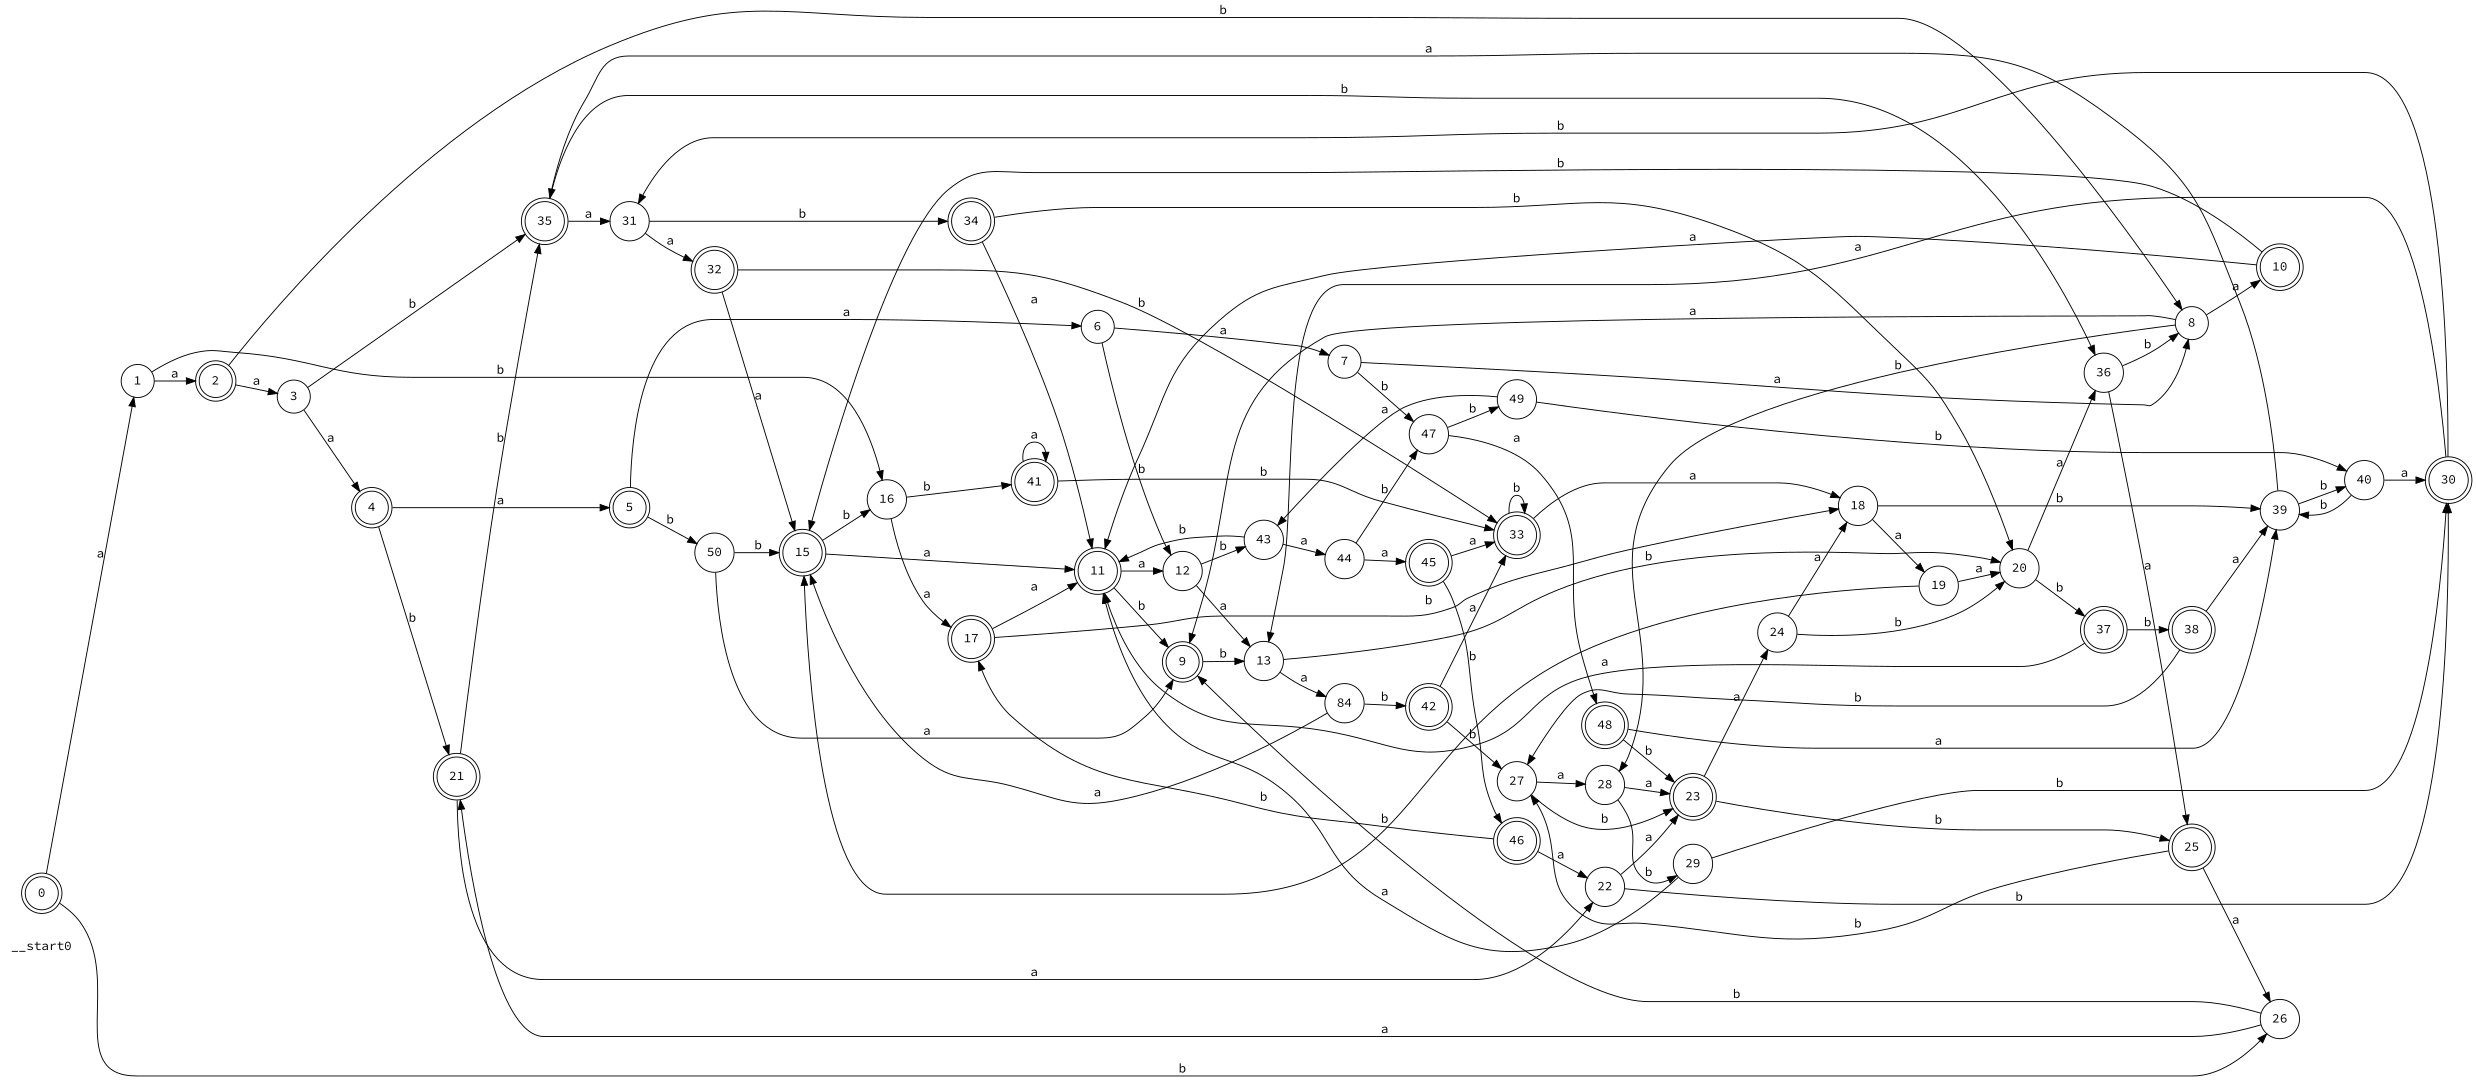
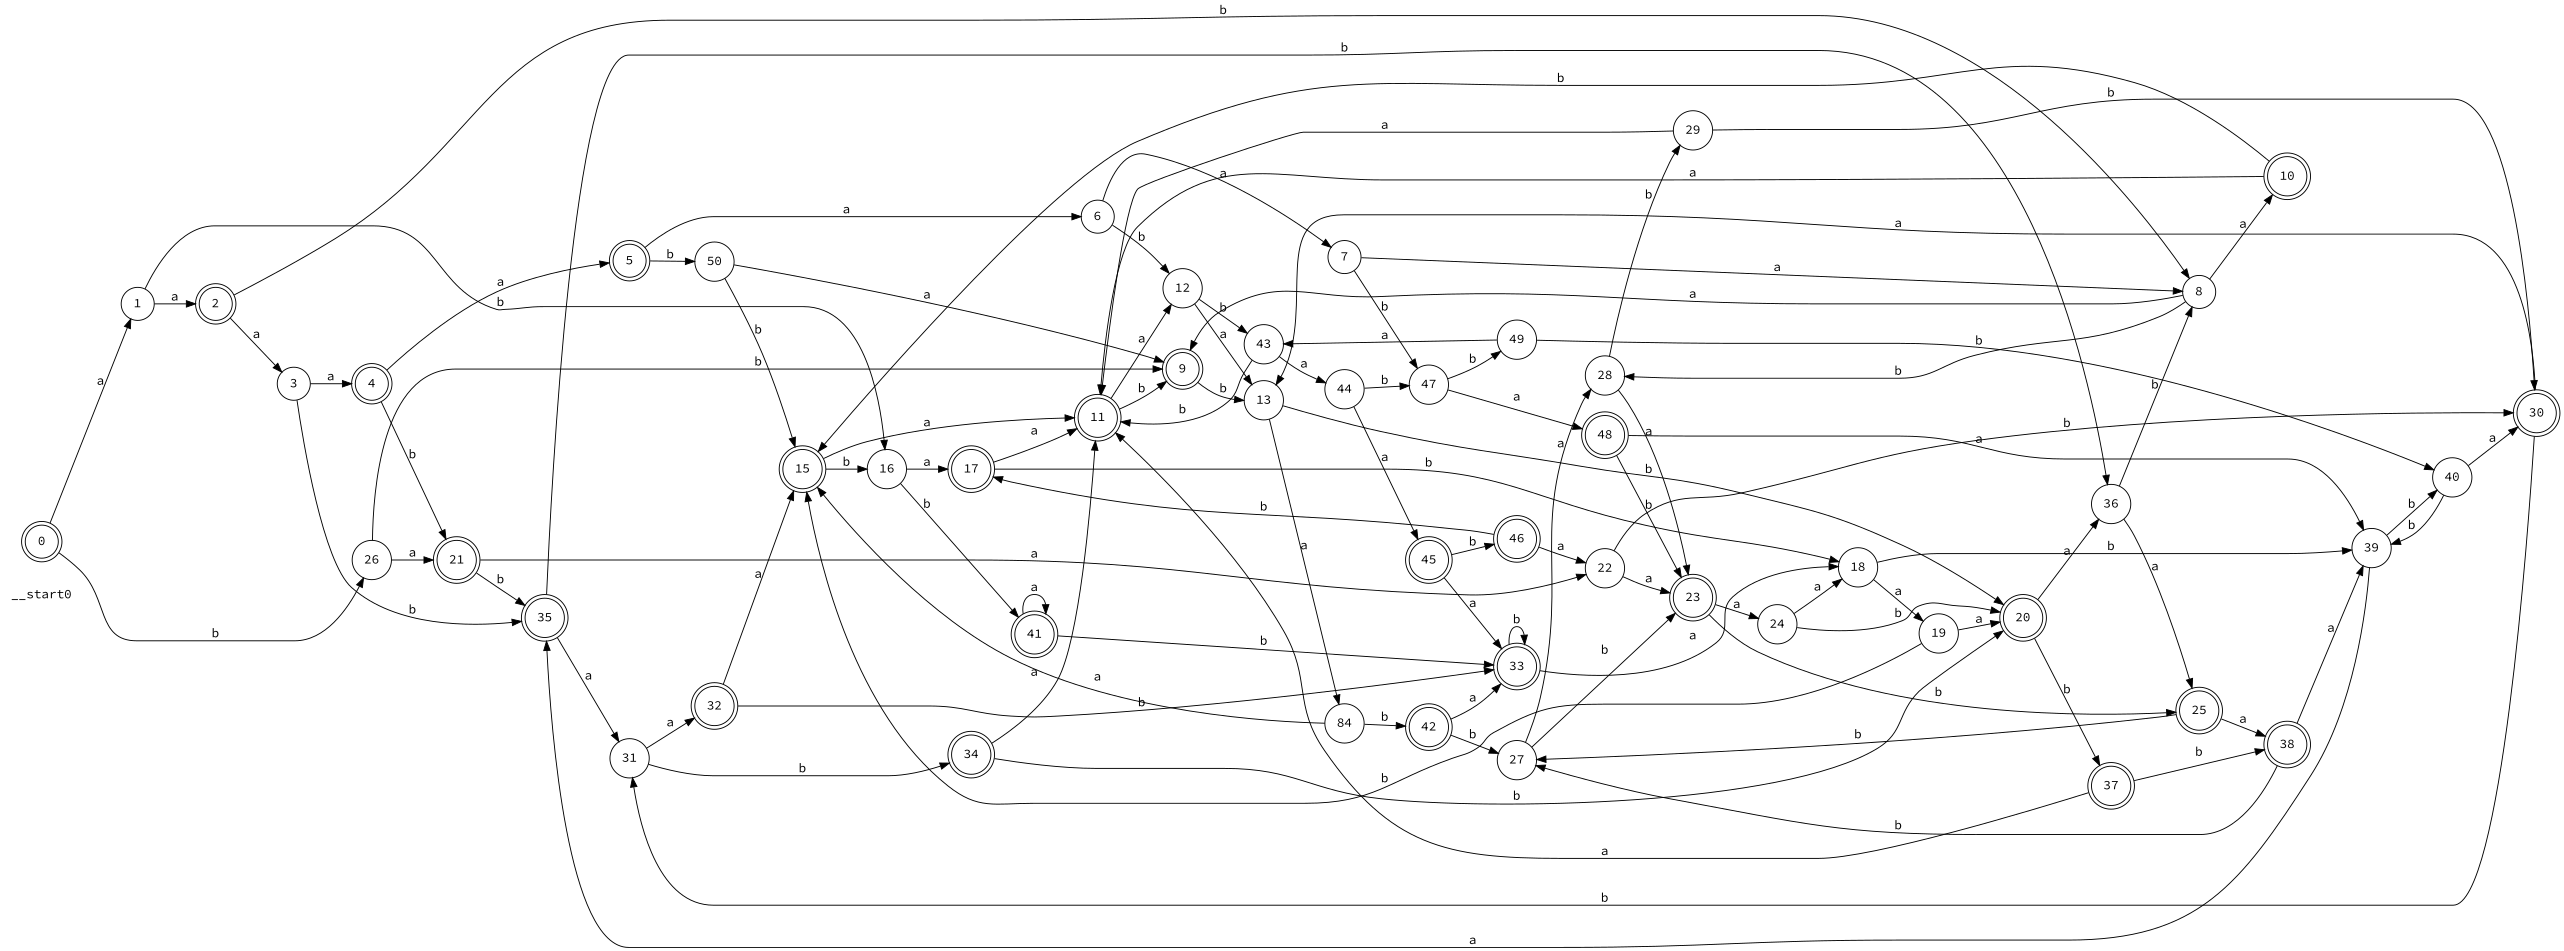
(2019, 568) -> (2023, 618)
(2235, 931) -> (2239, 726)
